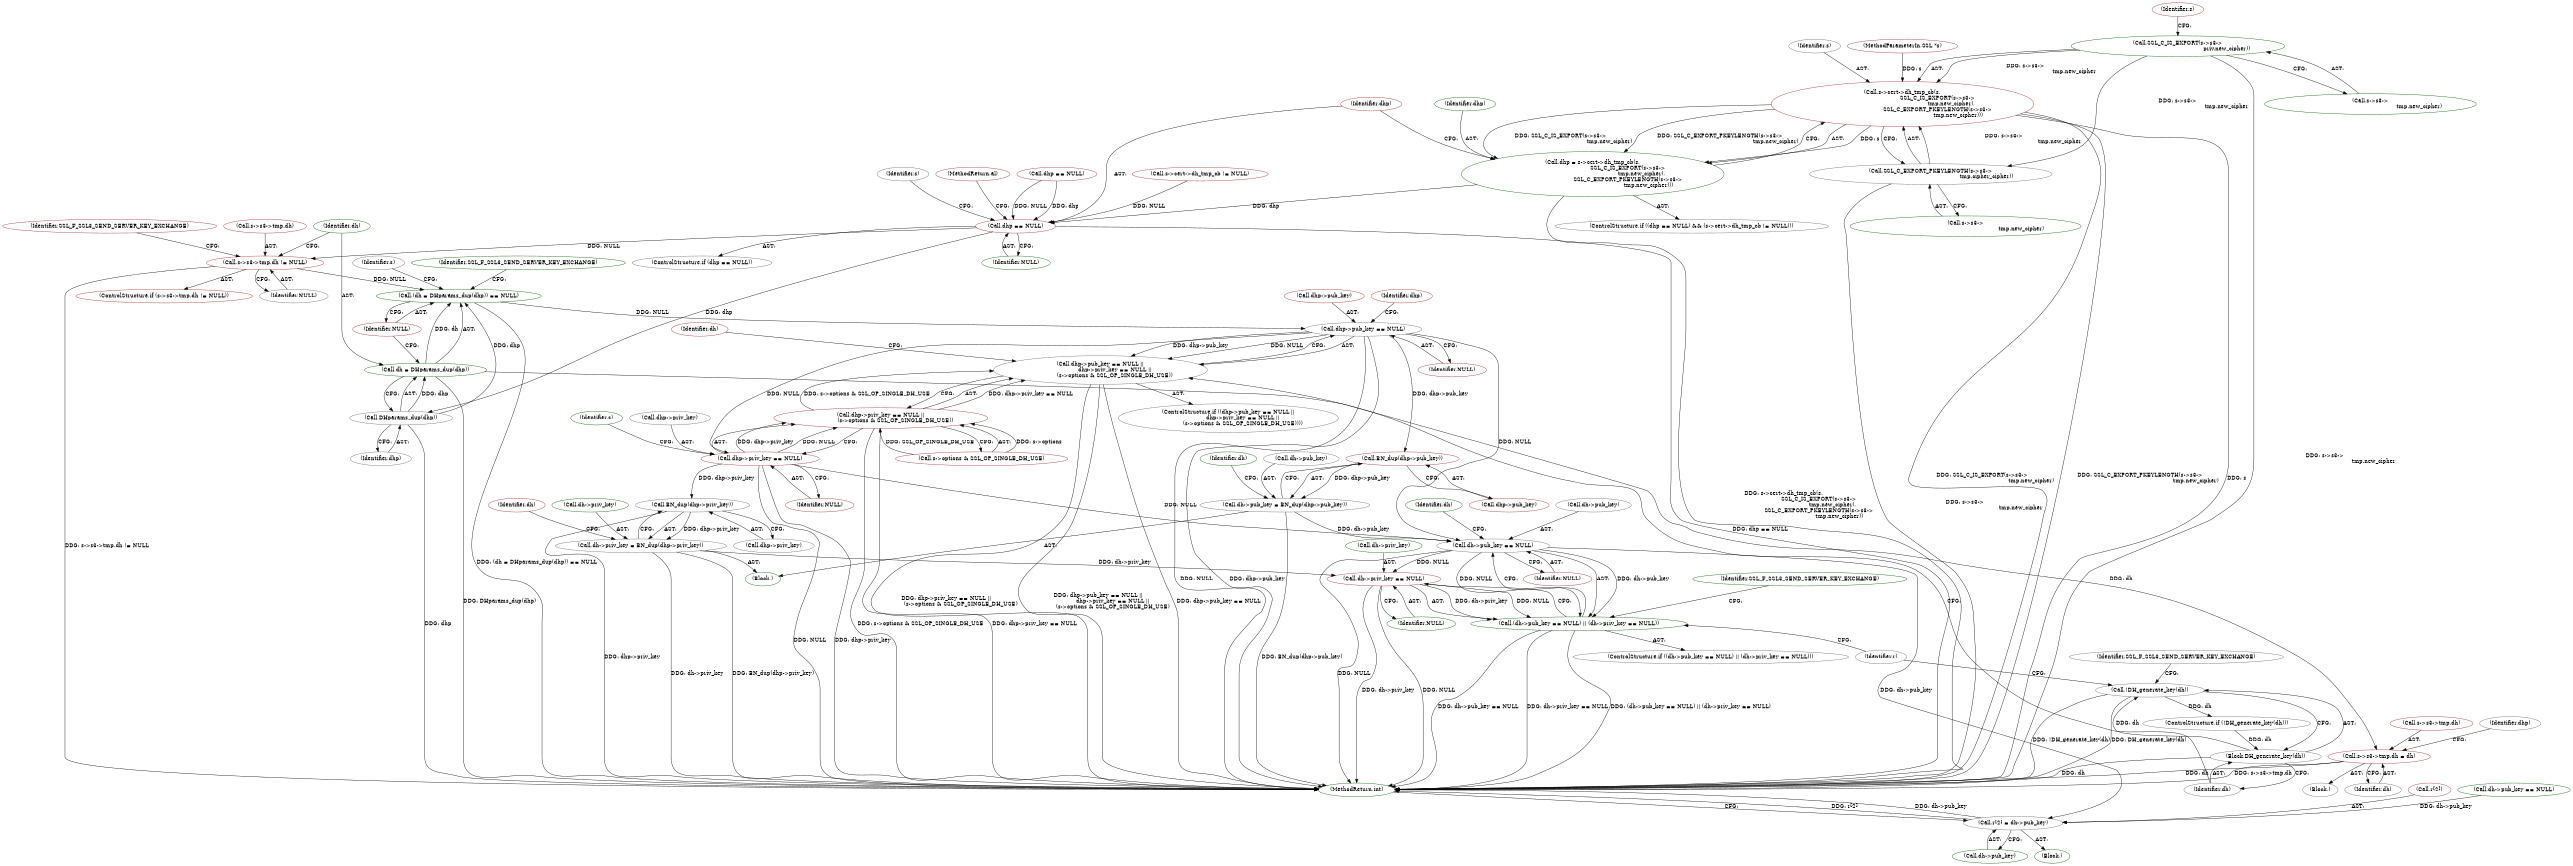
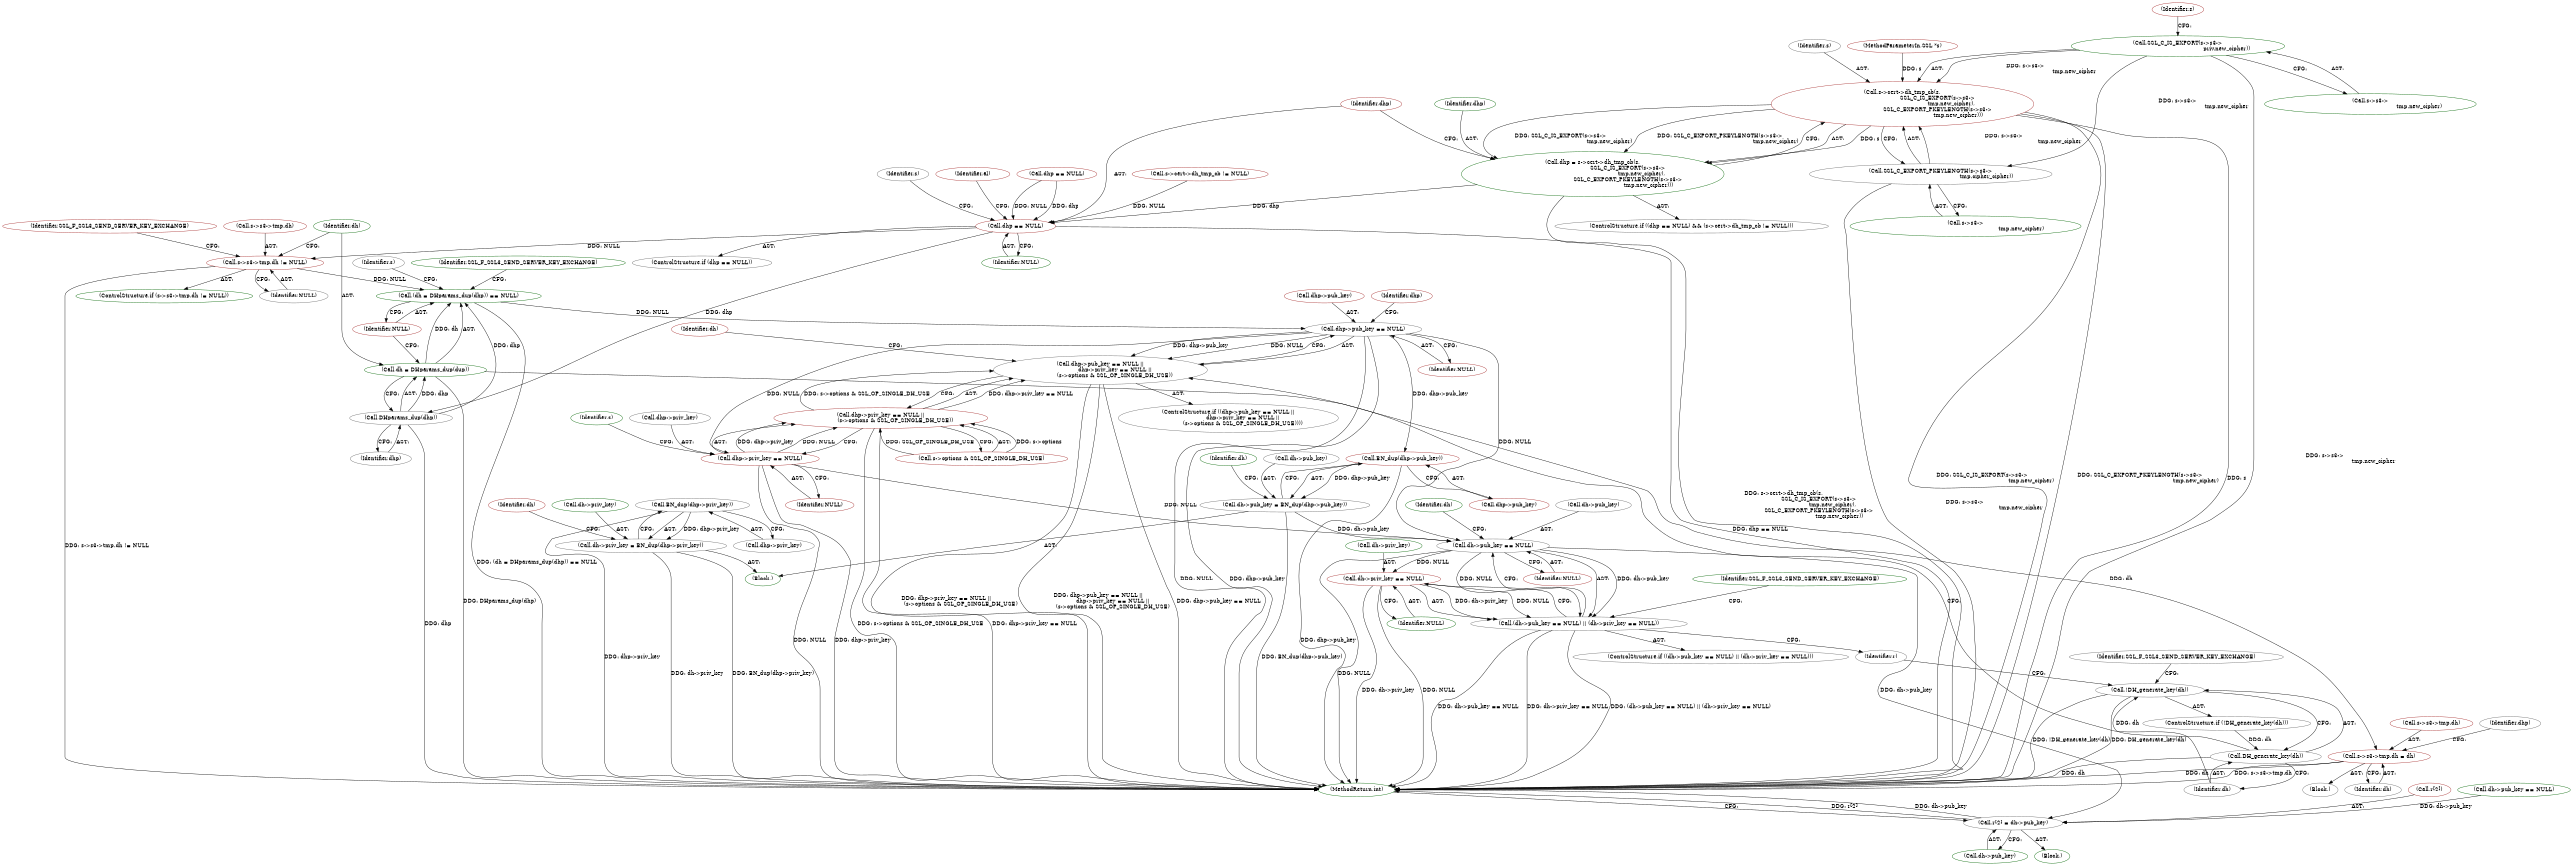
(973, 174) -> (973, 174)
(164, 296) -> (164, 296)
(426, 370) -> (426, 370)
(699, 472) -> none
(1016, 563) -> none
none -> (1301, 618)
(1579, 624) -> (1579, 624)
(1778, 633) -> (1749, 639)
(2200, 707) -> (2200, 707)
(2266, 757) -> (2266, 757)
